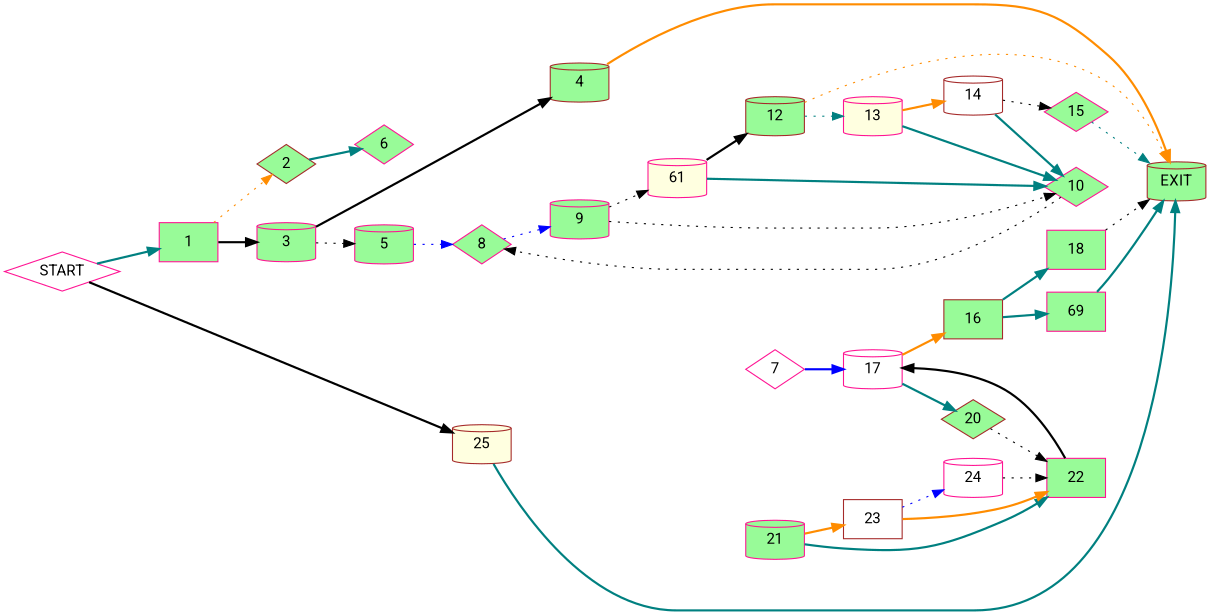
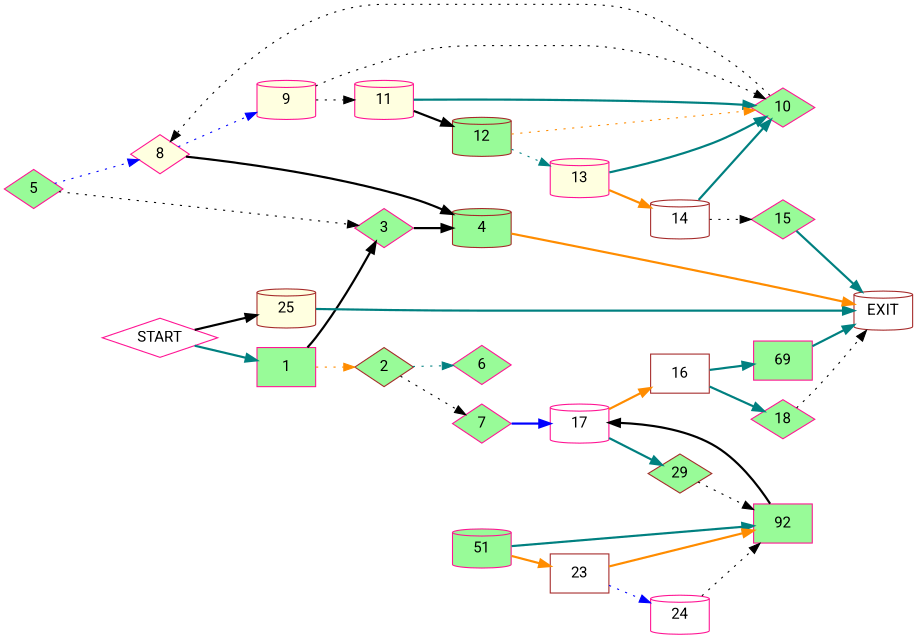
(1000, 55) -> (628, 123)
(1116, 139) -> (825, 257)
(330, 155) -> (427, 366)
none -> (316, 176)
(677, 178) -> (384, 100)
(1177, 181) -> (883, 311)
(580, 219) -> (286, 100)
(286, 242) -> (384, 228)
(330, 243) -> (203, 208)
(384, 244) -> (34, 189)
(482, 244) -> (160, 154)
(1076, 250) -> (783, 419)
(973, 319) -> (680, 374)
(775, 369) -> (482, 424)
none -> (428, 393)
(973, 419) -> (680, 474)
(1076, 478) -> (783, 524)
(775, 540) -> (482, 548)
